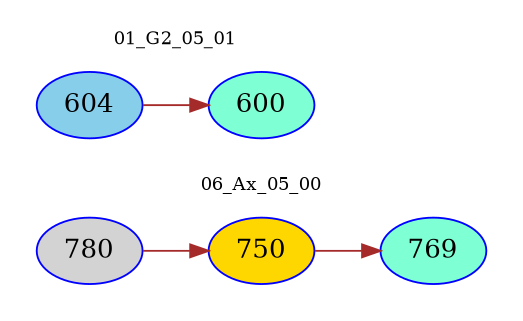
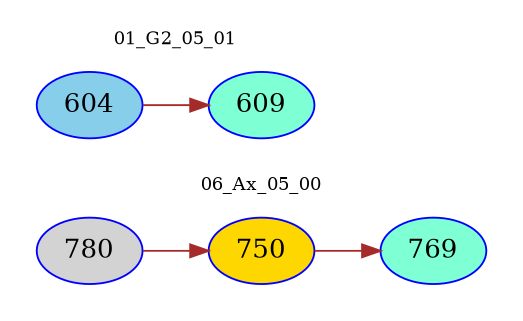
(262, 105) -> (262, 105)
